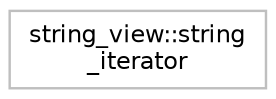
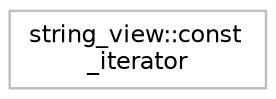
(138, 50) -> (138, 50)
